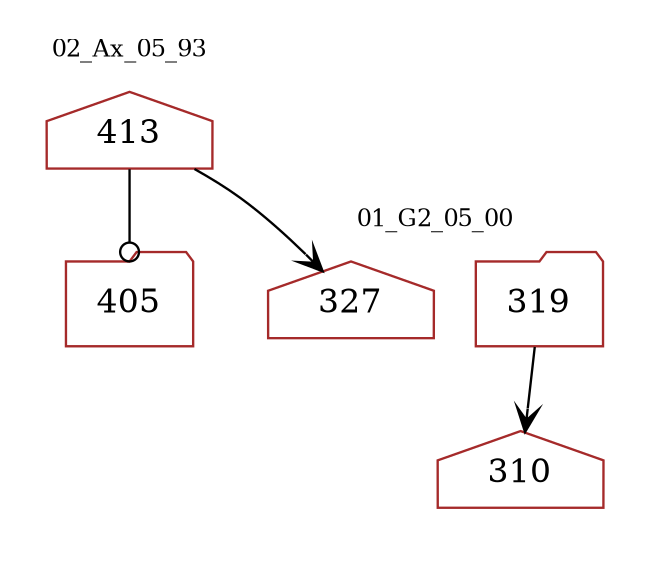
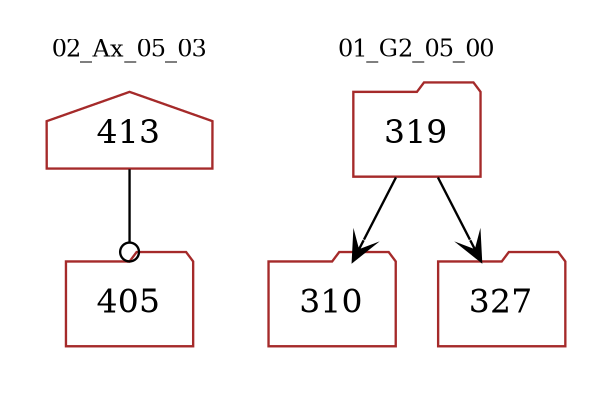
(130, 51) -> (130, 51)
(264, 216) -> (454, 209)
(351, 304) -> (502, 304)
(521, 473) -> (332, 304)
